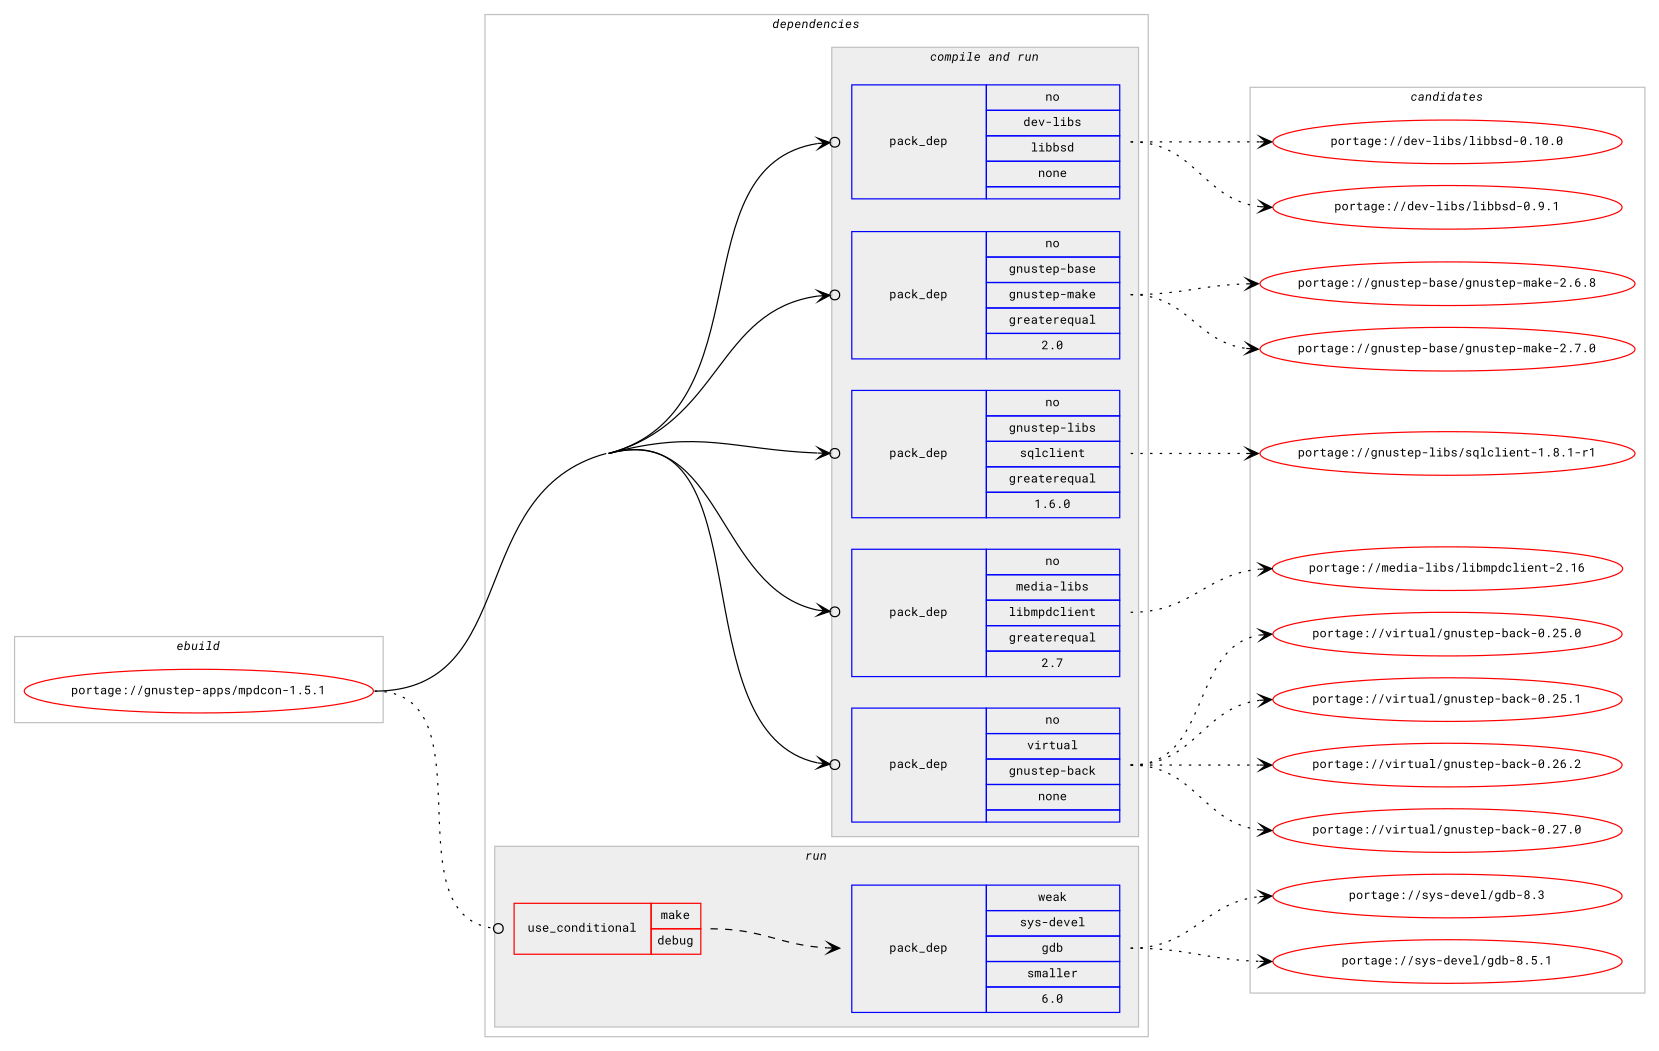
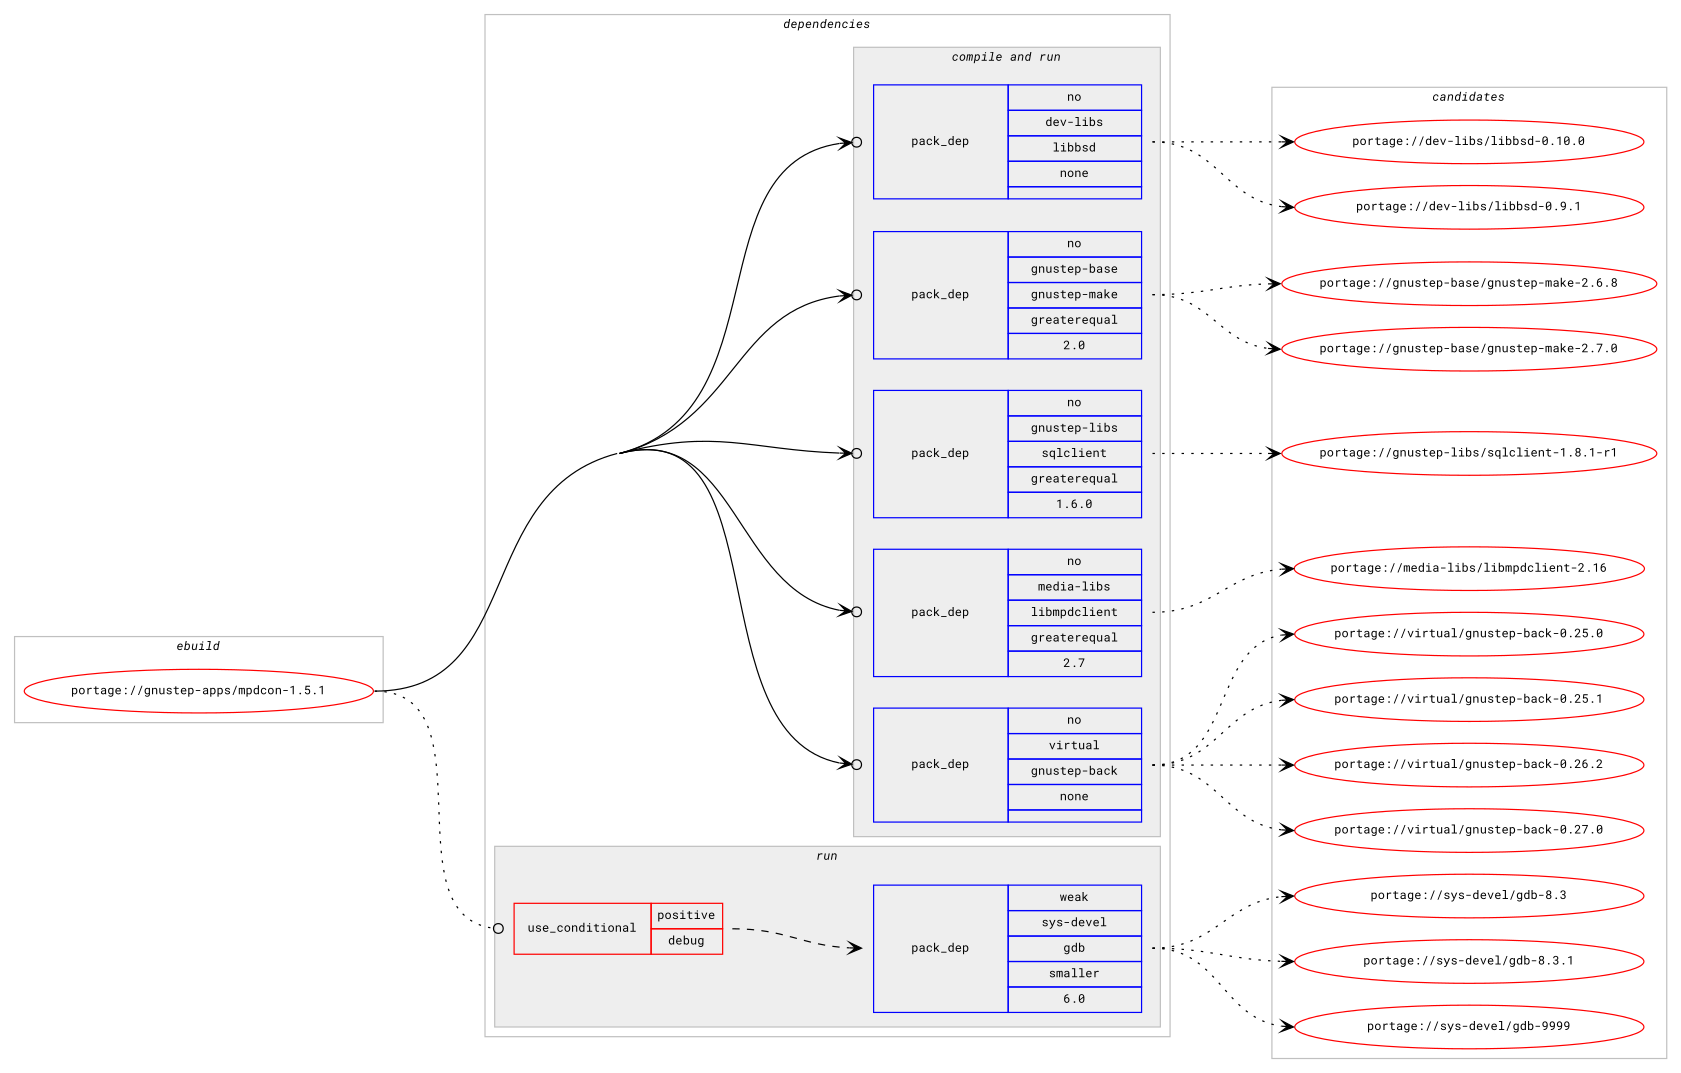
(676, 915) -> (687, 915)
(1447, 962) -> (1469, 962)
none -> (1469, 1027)
